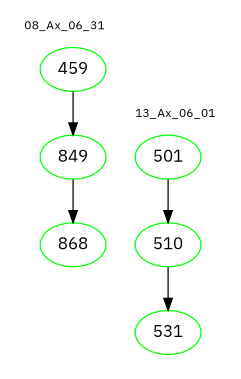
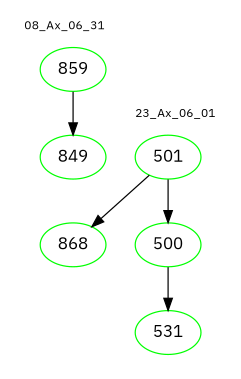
(73, 69) -> (73, 69)
(176, 114) -> (176, 114)
(73, 195) -> (134, 189)
(168, 245) -> (168, 245)
